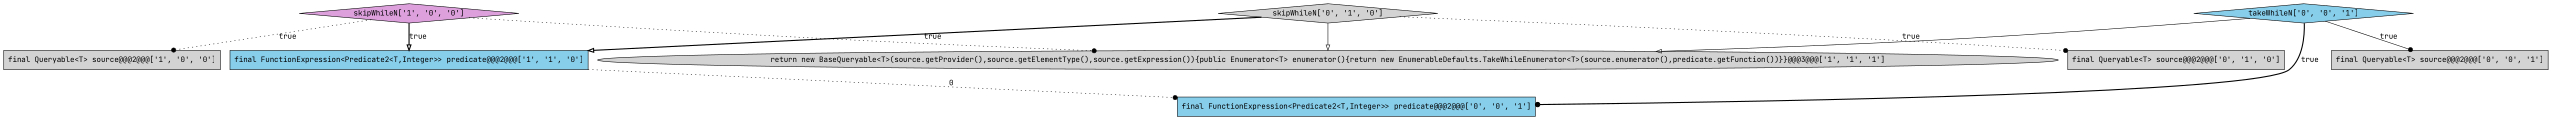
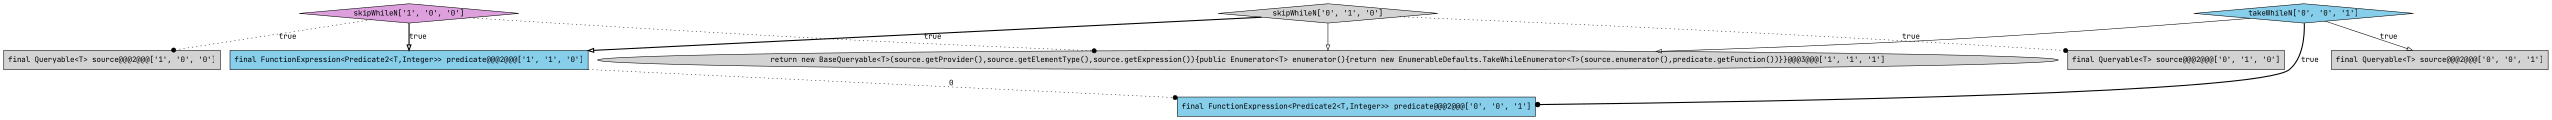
(2367, 35) -> (2367, 35)
